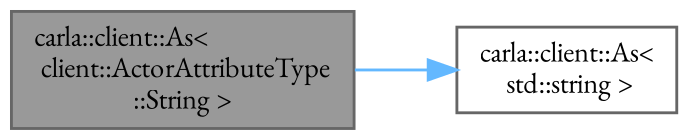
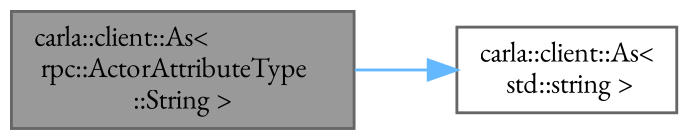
(183, 70) -> (183, 70)
